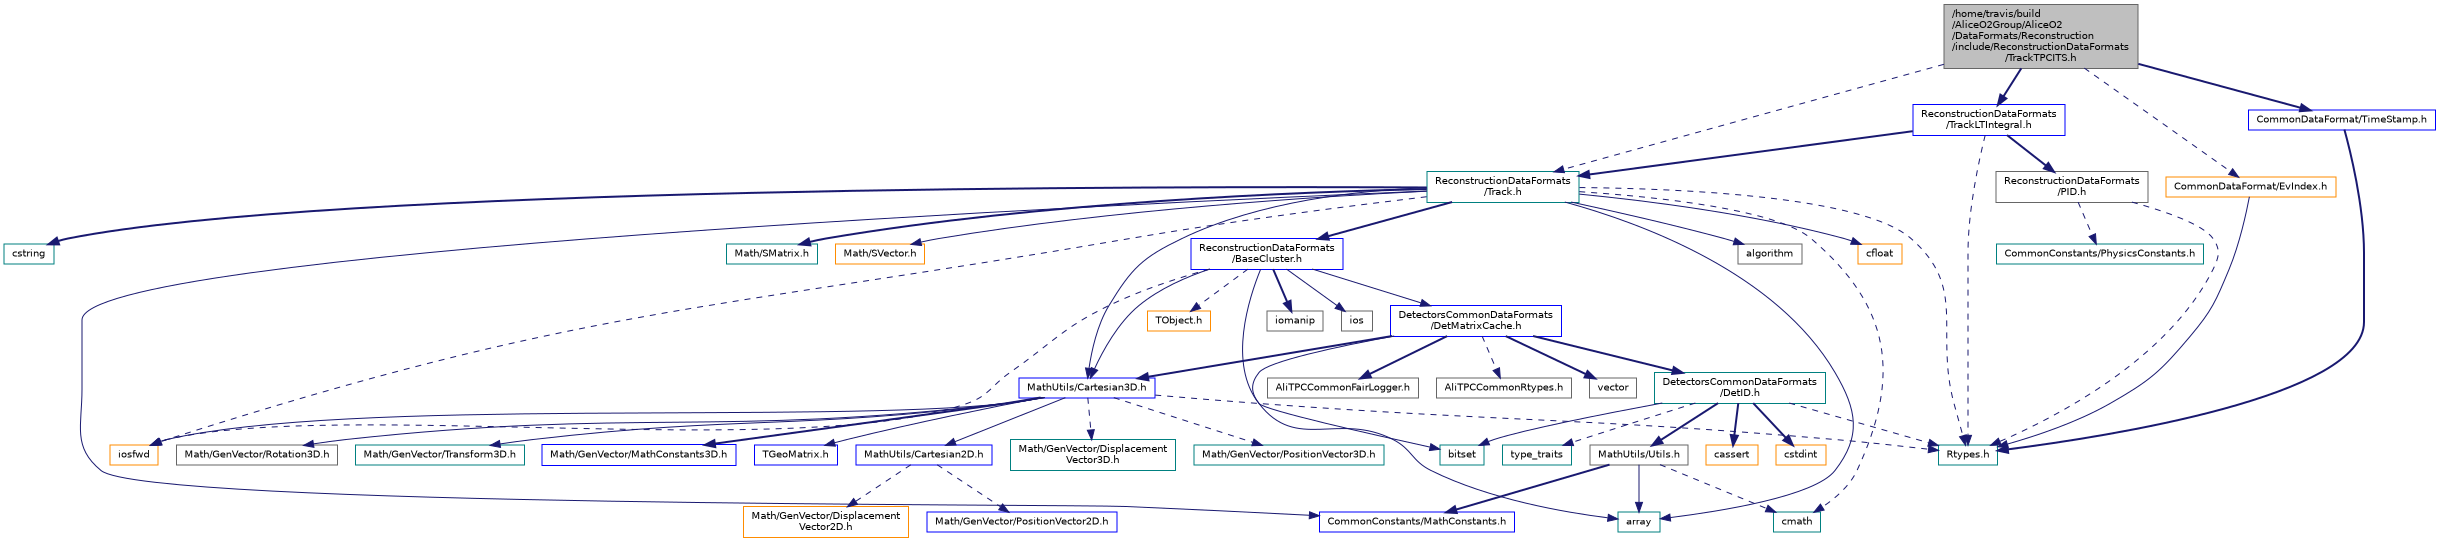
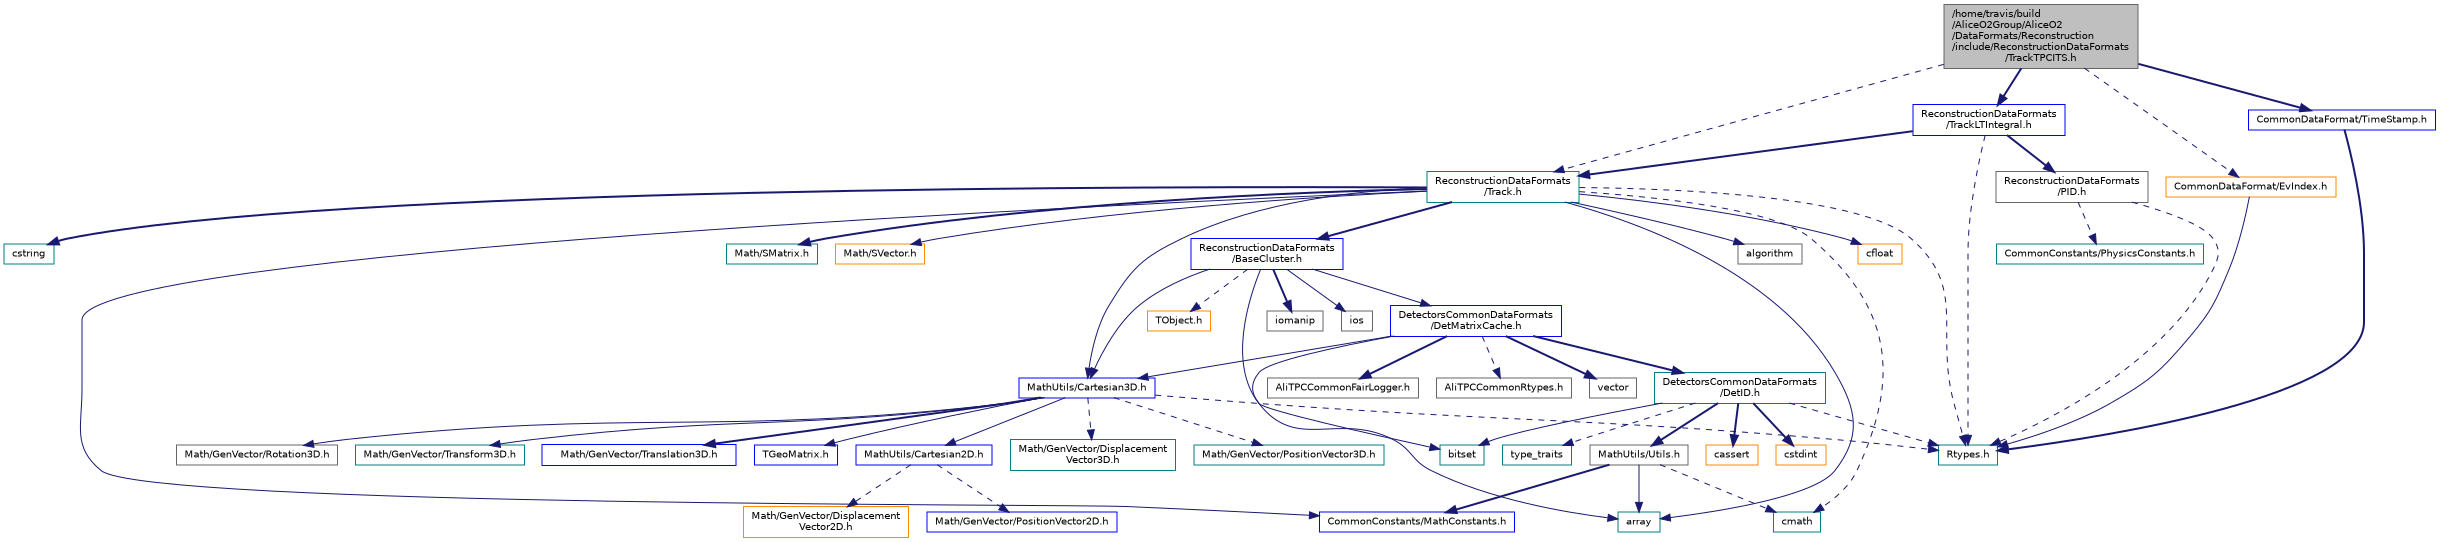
(1270, 356) -> (1270, 356)
(134, 455) -> none
(639, 455) -> (639, 455)
